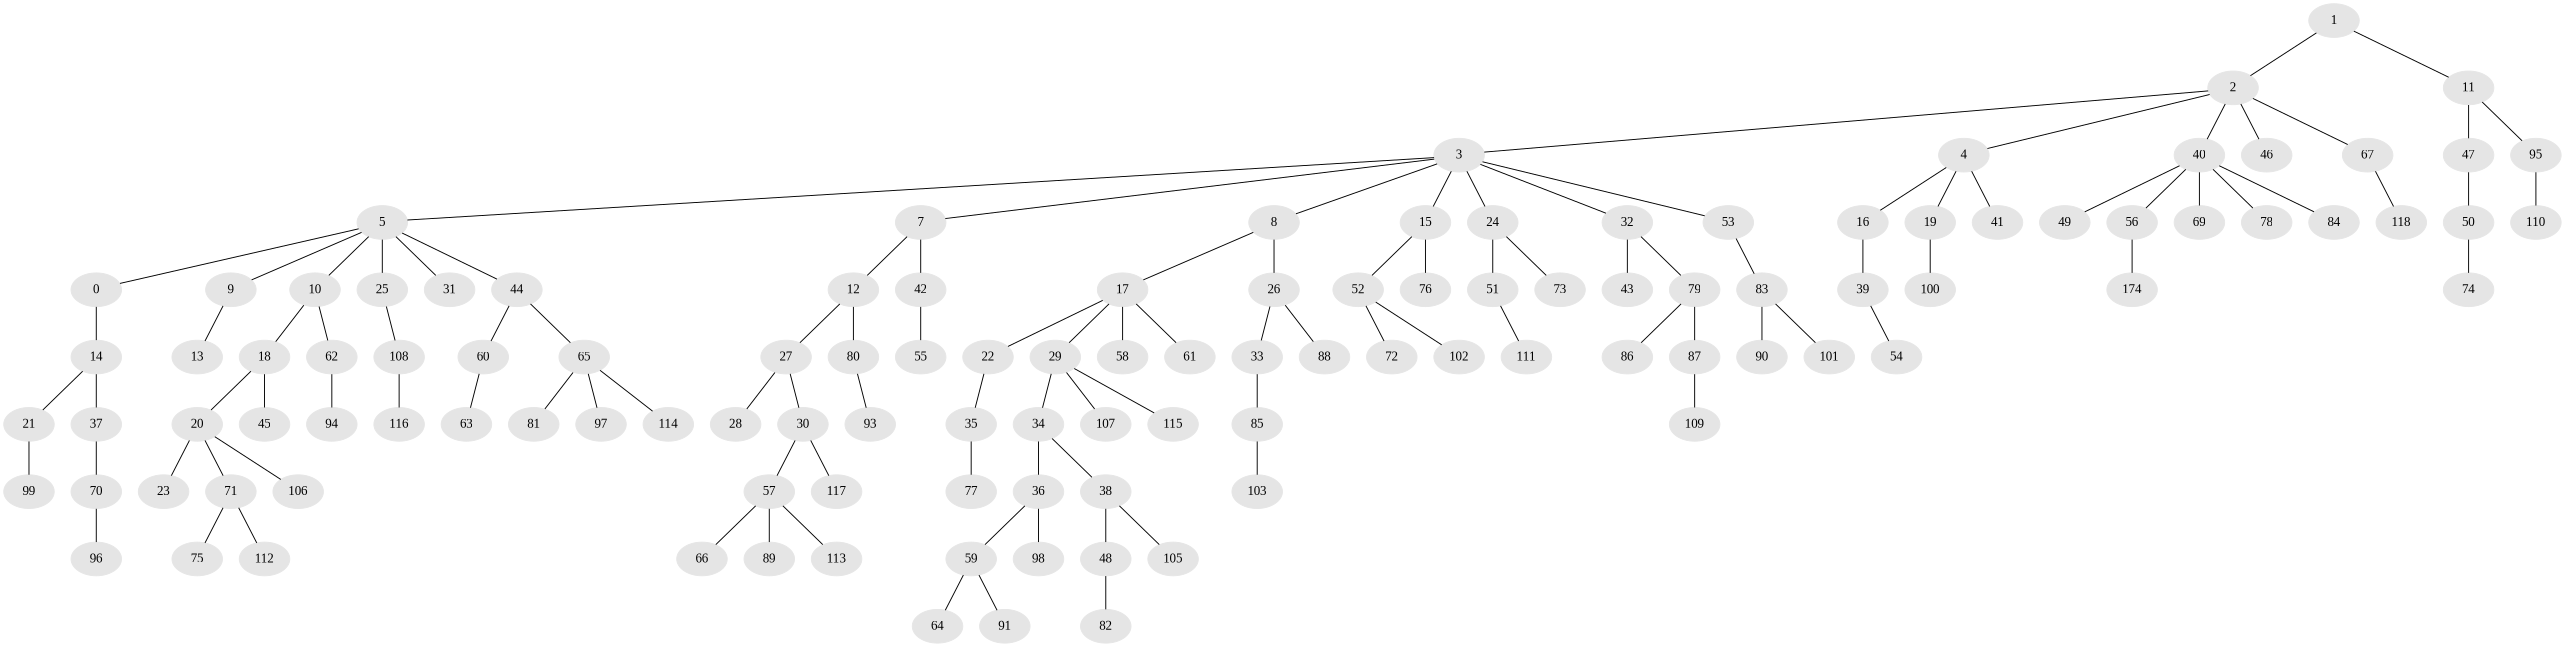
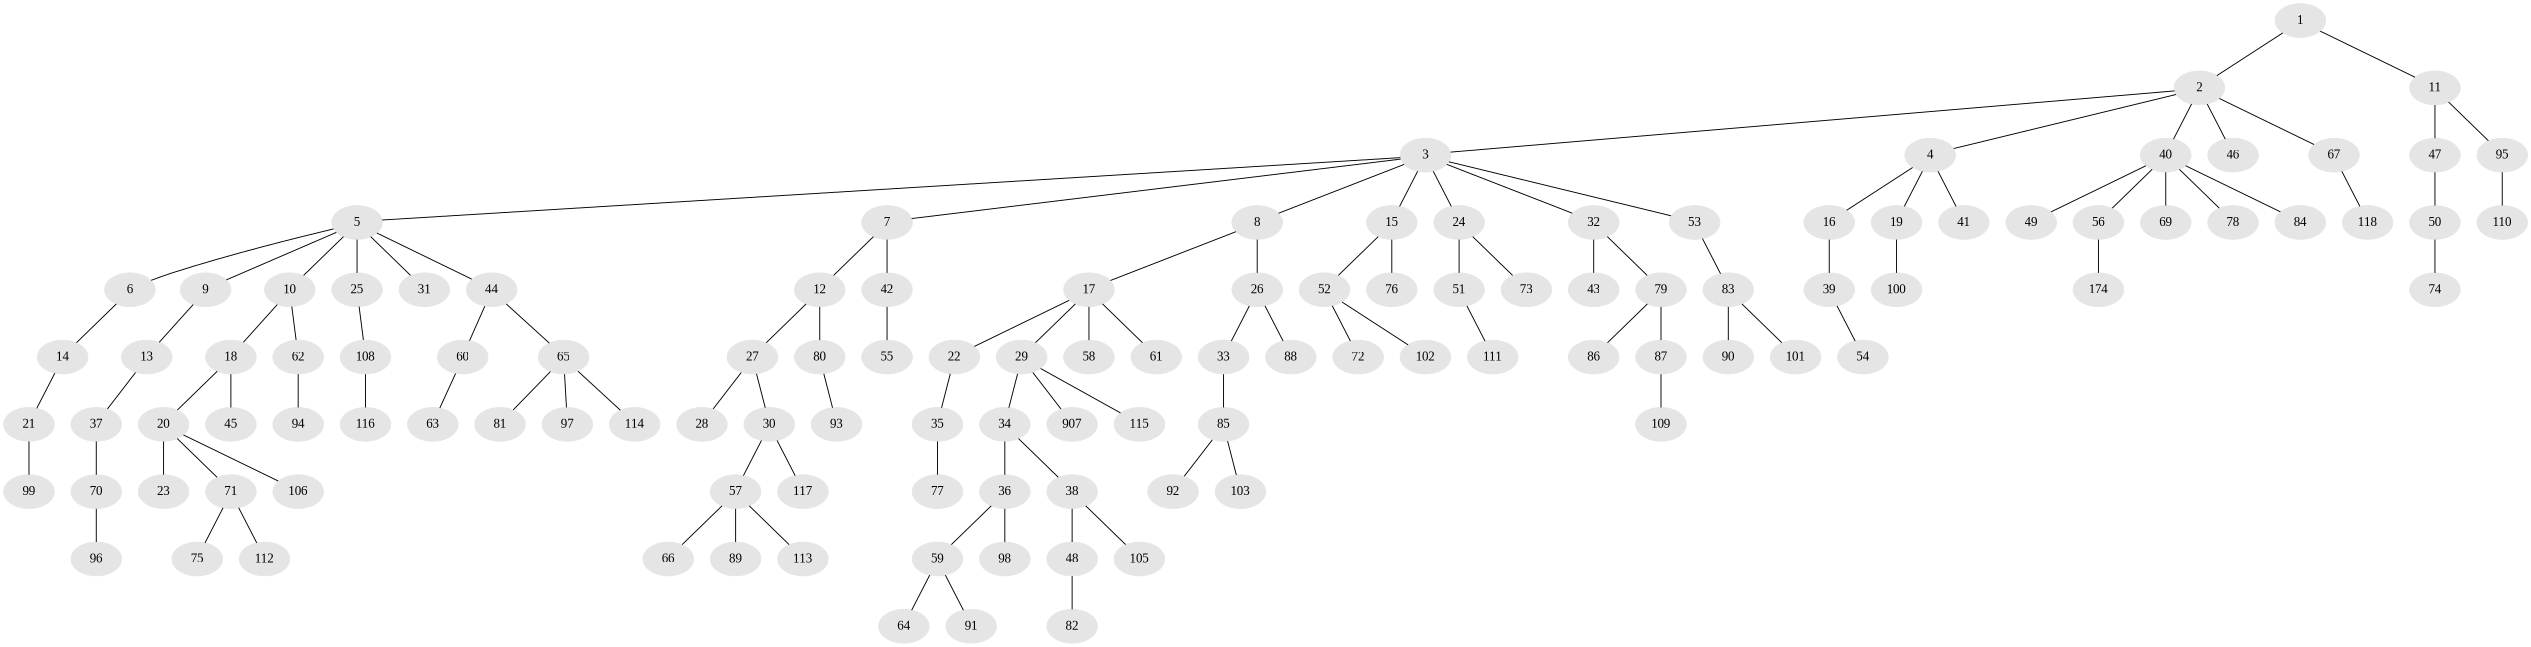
(96, 290) -> (130, 290)
(96, 391) -> (121, 391)
(1106, 424) -> (1072, 424)
none -> (1173, 492)
